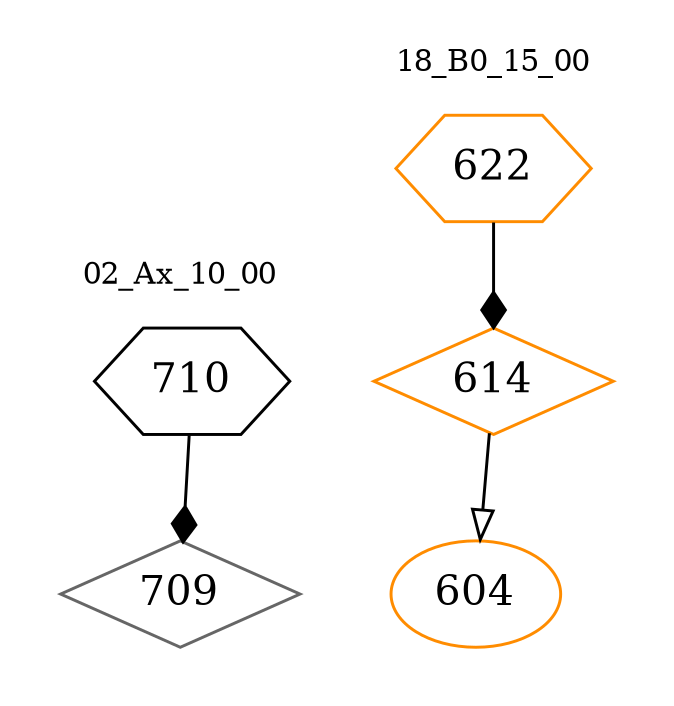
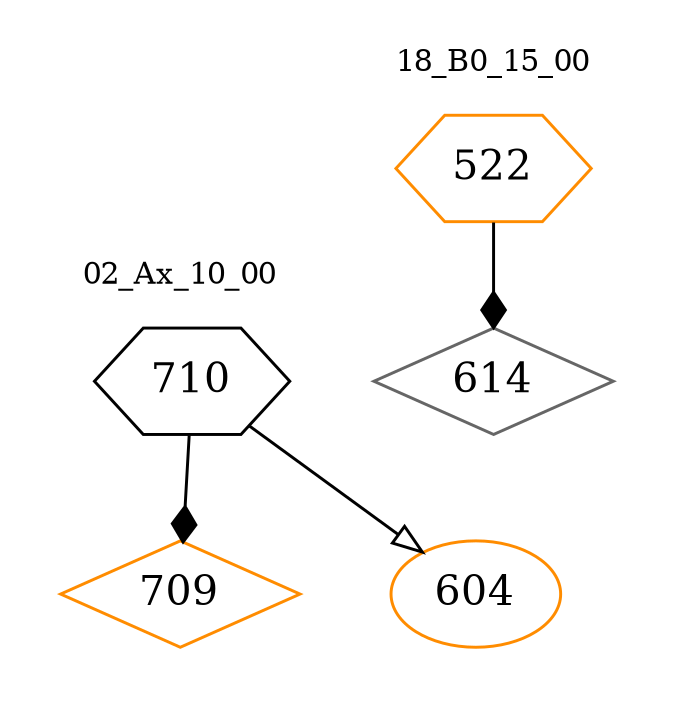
(494, 168) -> (494, 168)
(494, 381) -> (494, 381)
(486, 471) -> (305, 467)
(180, 594) -> (180, 594)
